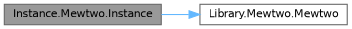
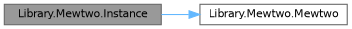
(83, 15) -> (83, 15)
